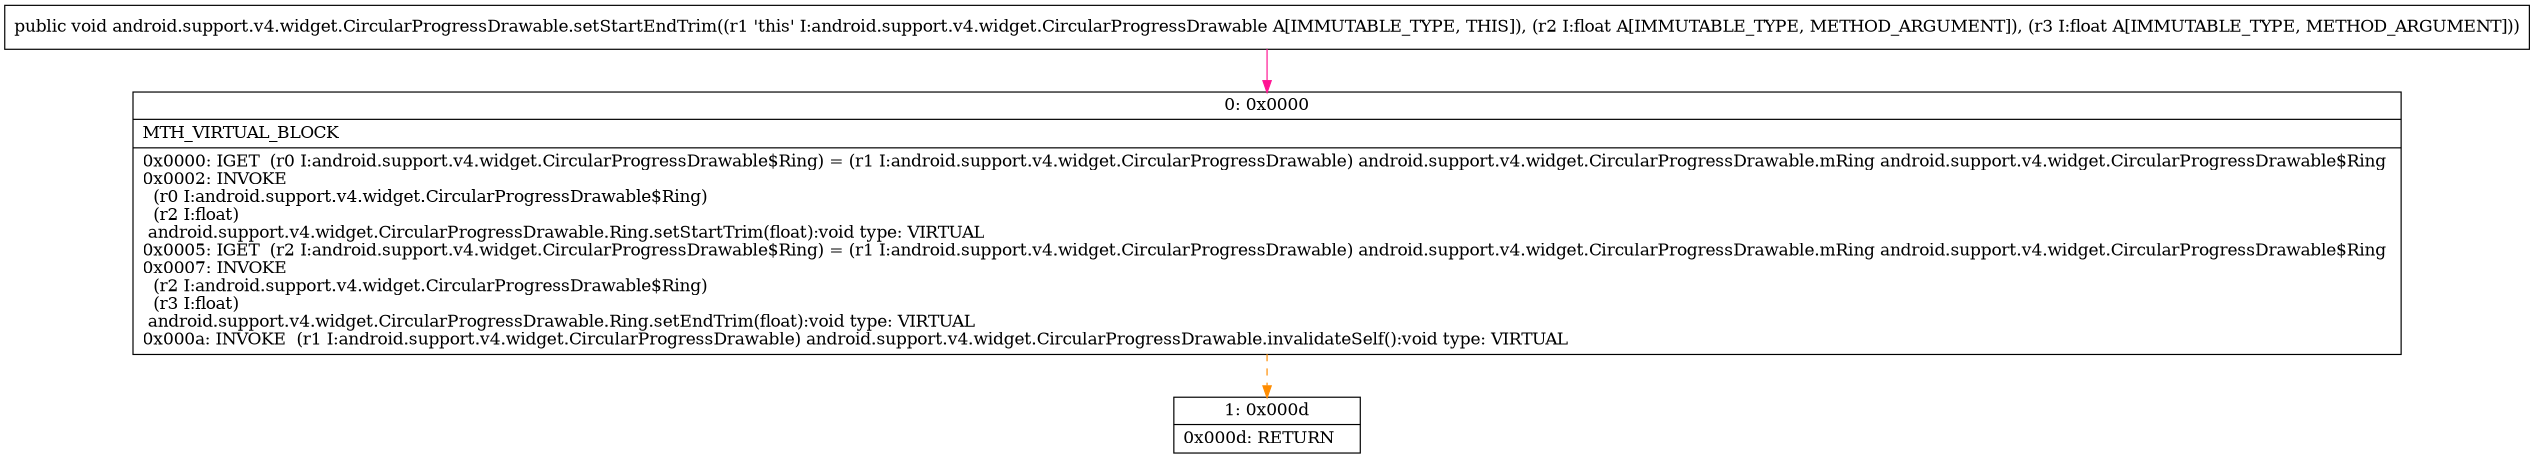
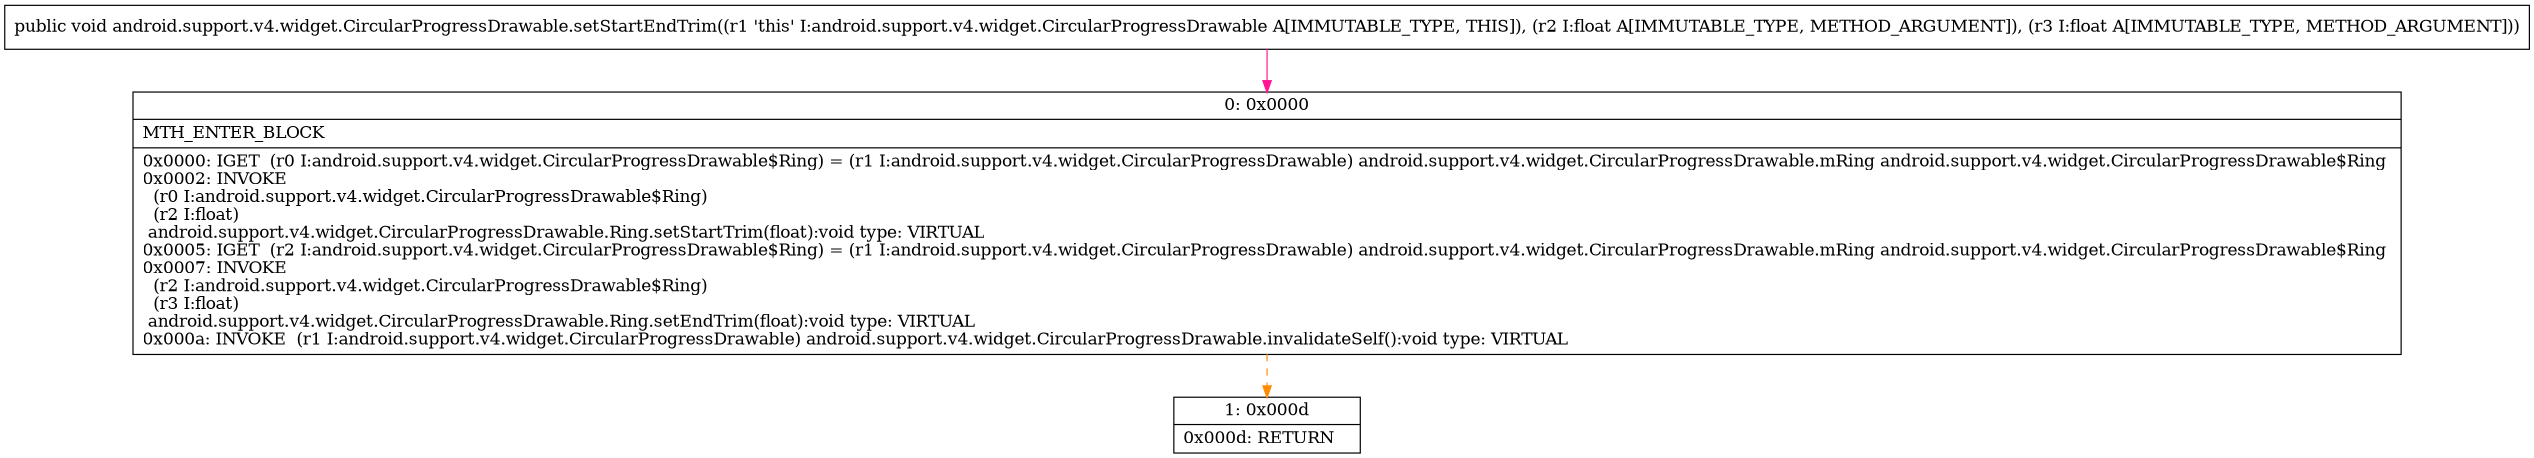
(241, 133) -> (234, 133)
